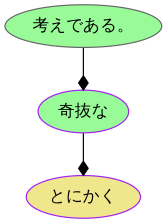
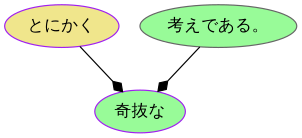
(83, 147) -> (96, 64)
